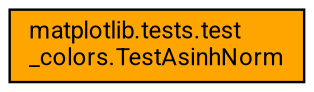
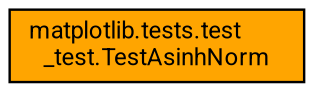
(157, 46) -> (157, 46)
